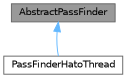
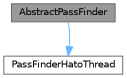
(57, 44) -> (70, 34)
